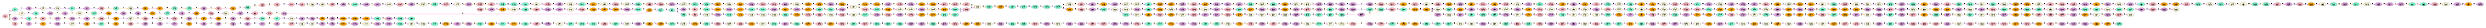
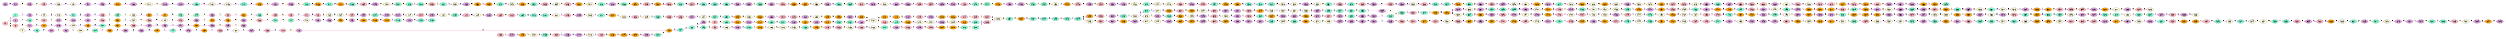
(1149, 4) -> (1169, 21)
(240, 24) -> none
